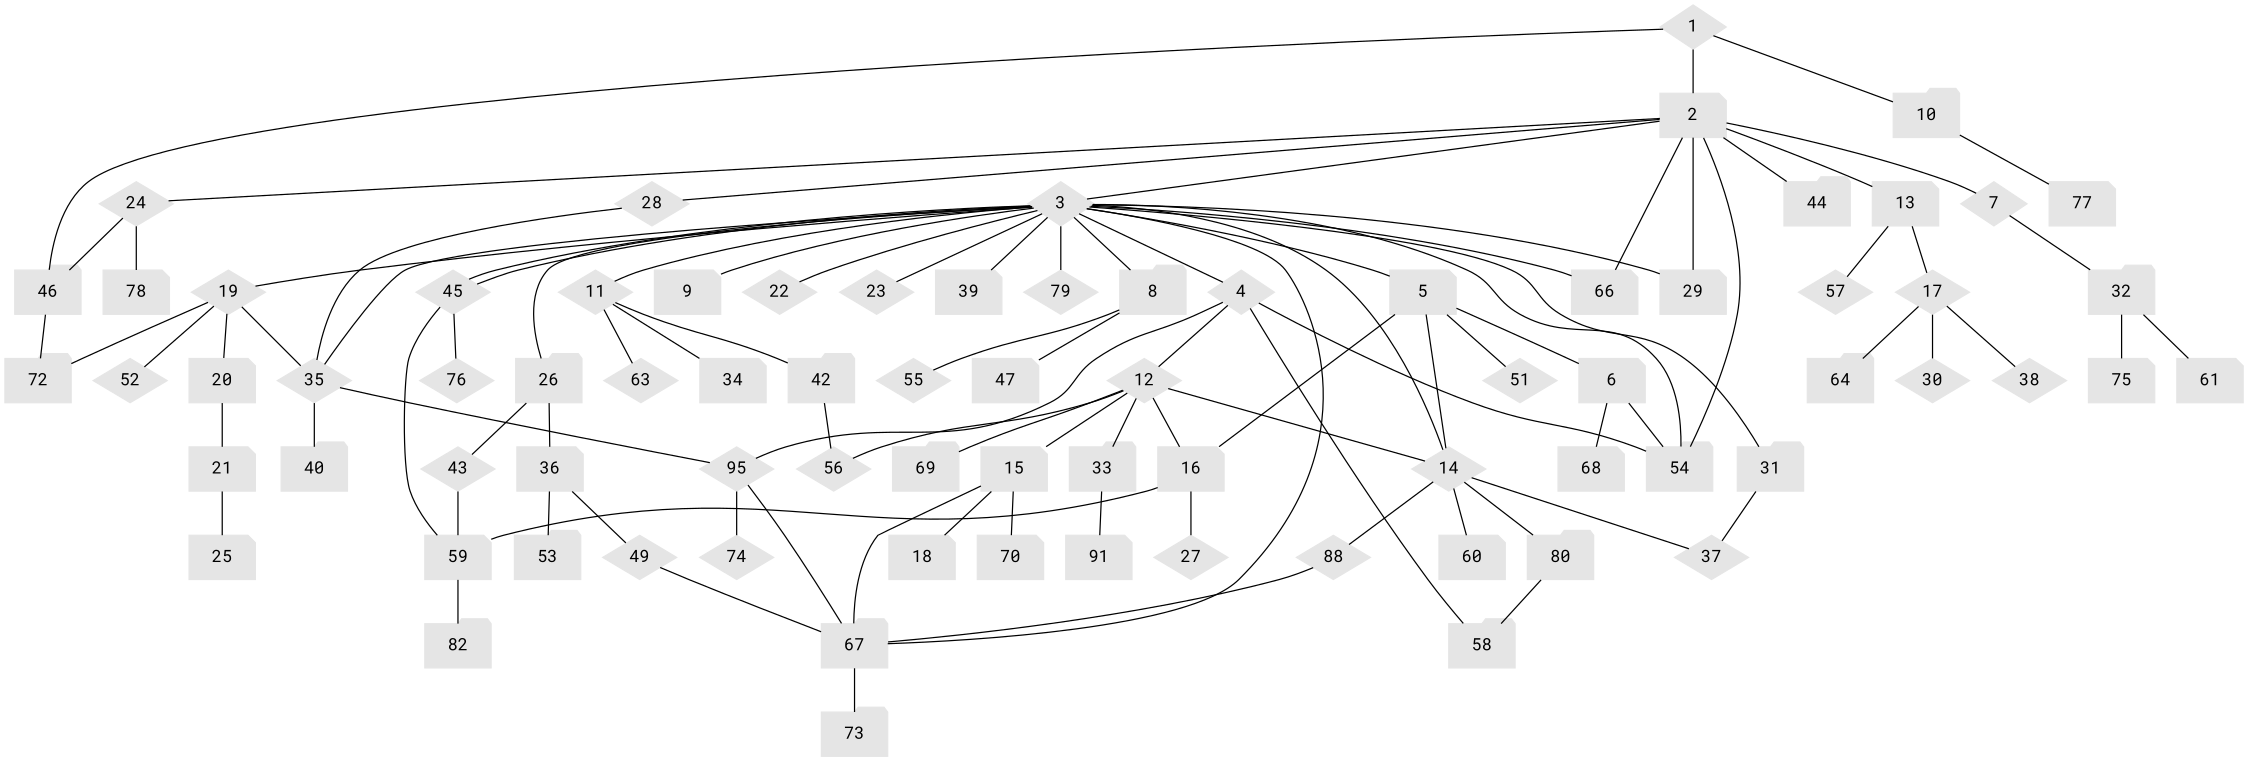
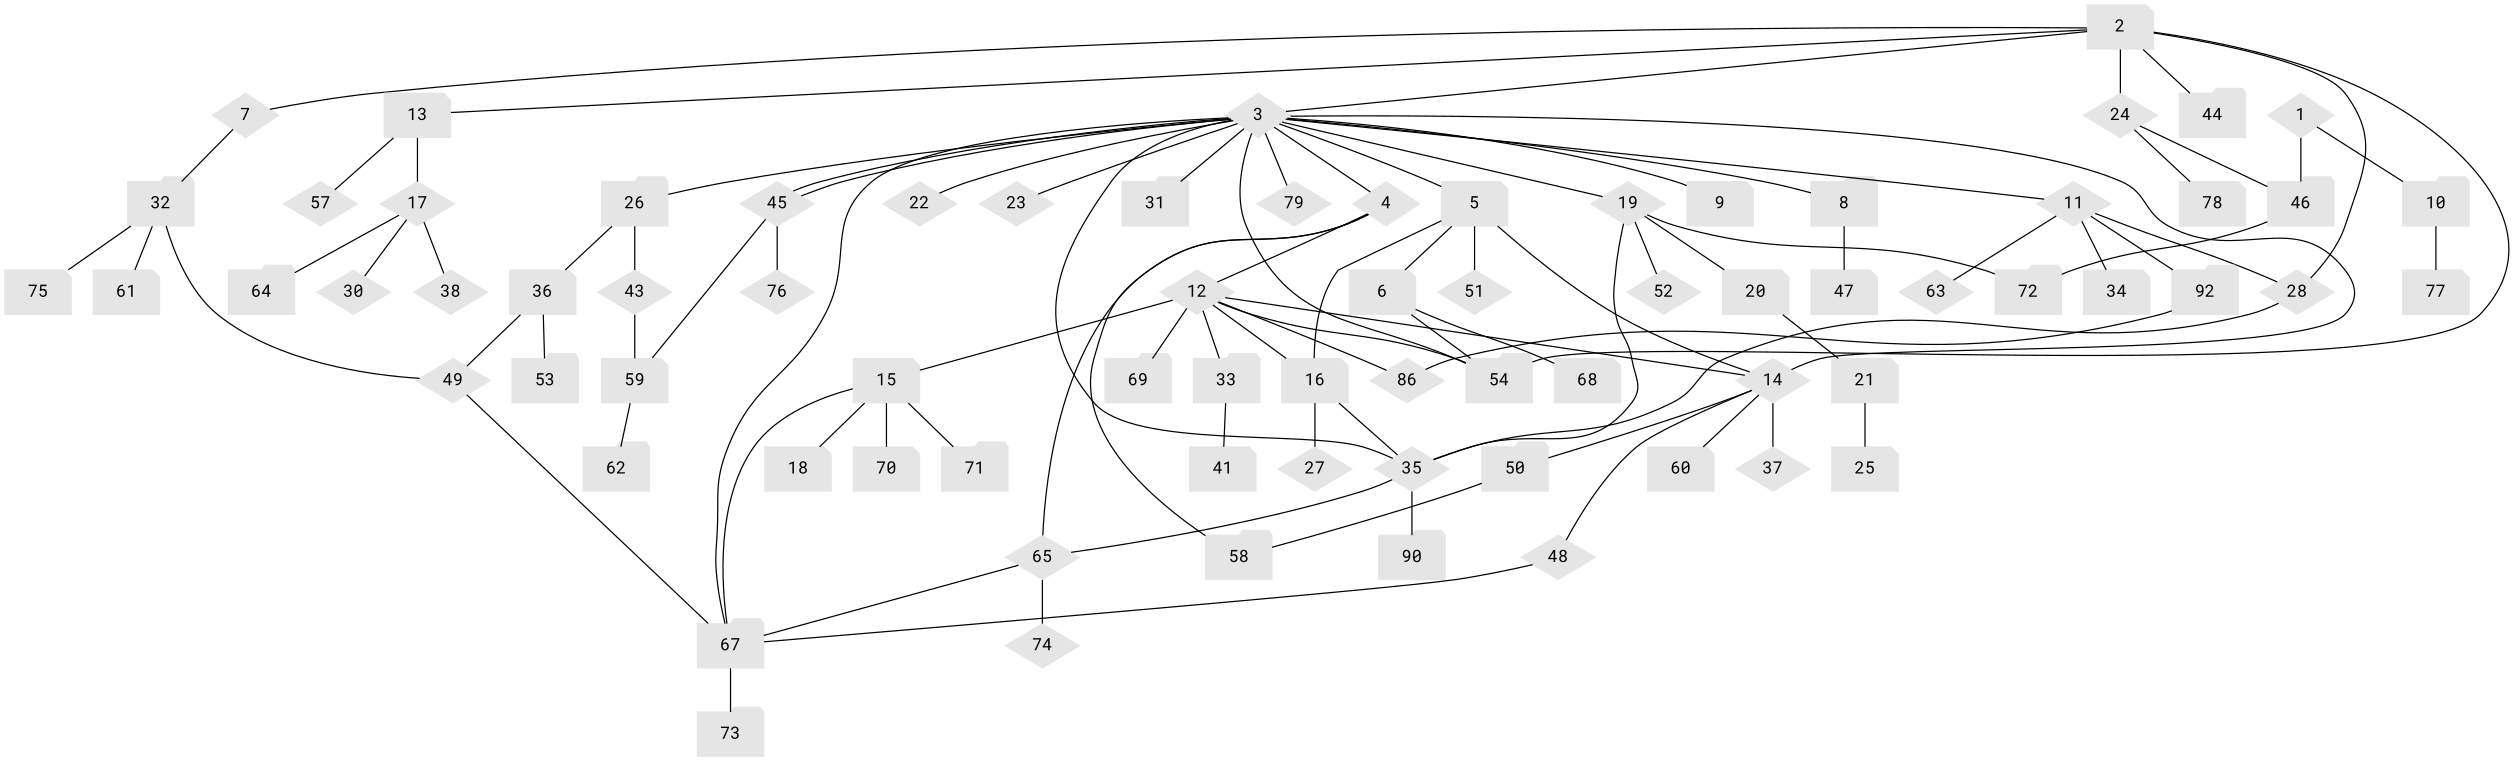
(1693, 71) -> none
none -> (2200, 252)
(969, 292) -> none
(1605, 292) -> none
(1693, 292) -> none
none -> (265, 343)
(821, 381) -> (2205, 292)
(913, 381) -> none
(1447, 393) -> (1341, 334)
(314, 469) -> (1412, 557)
(737, 469) -> (1042, 557)
(834, 469) -> (1407, 381)
none -> (975, 469)
(824, 514) -> (1368, 429)
(1739, 516) -> none
(1099, 557) -> (1223, 469)
(1333, 557) -> (1558, 557)
(1561, 557) -> (1515, 469)
(458, 646) -> (616, 469)
